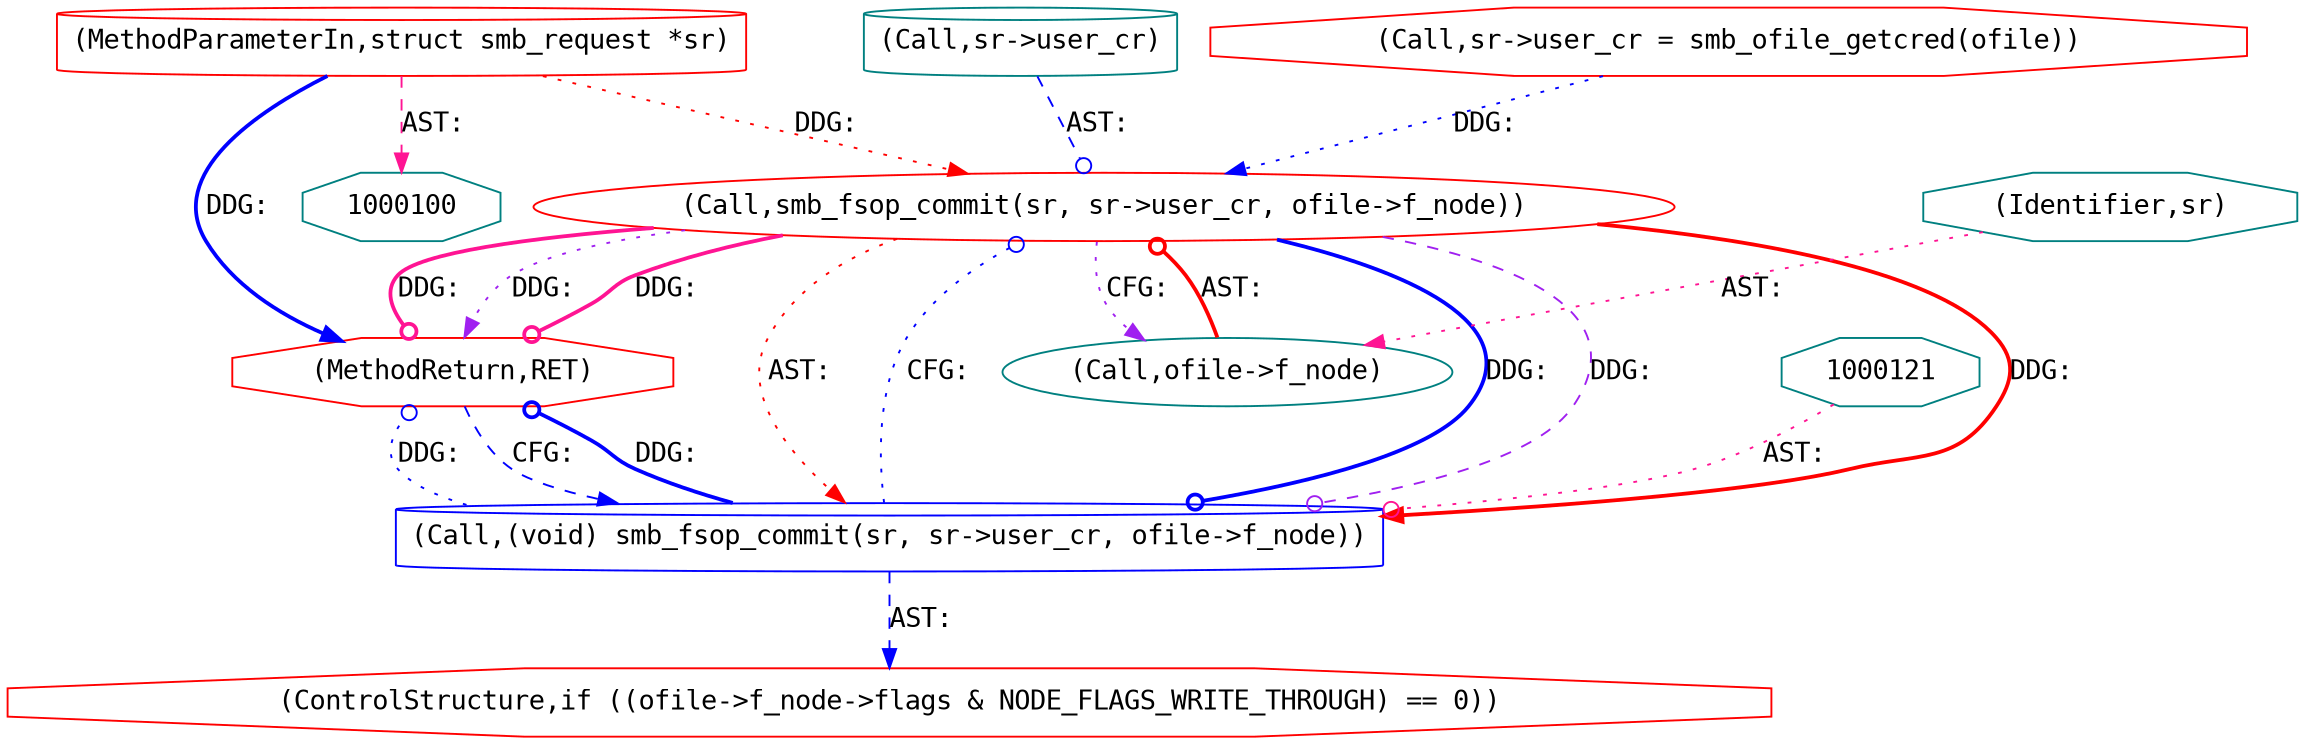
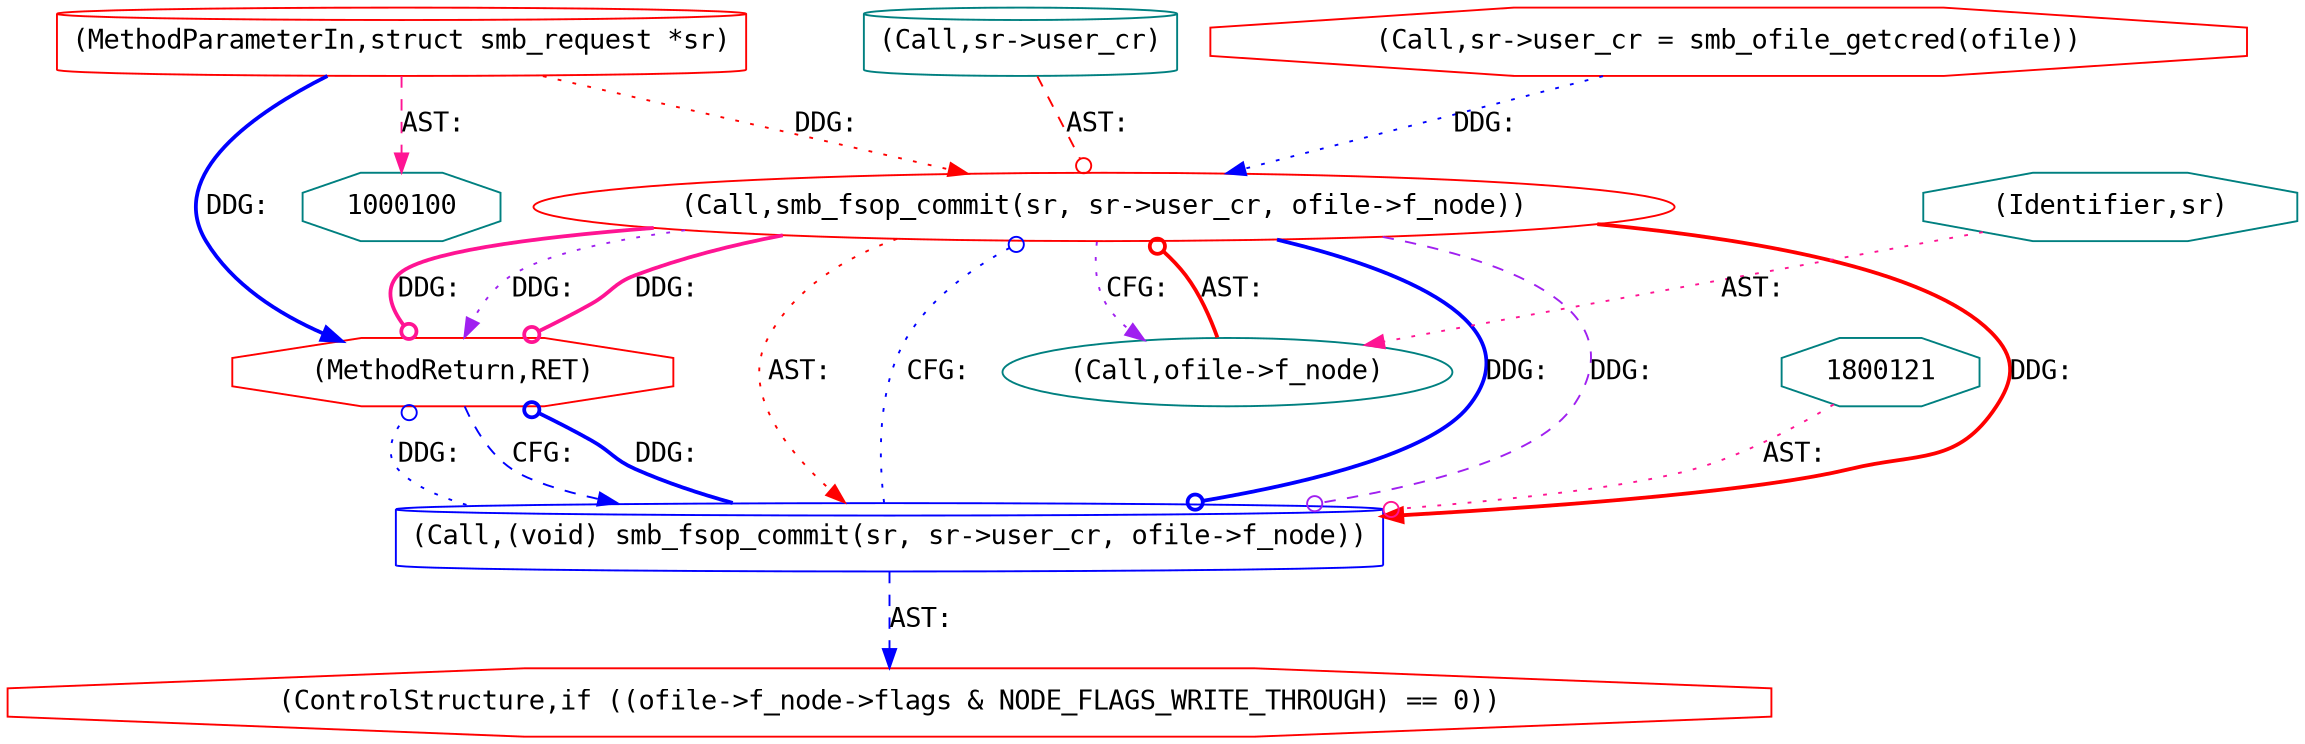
(1059, 117) -> (1059, 117)
(1881, 372) -> (1881, 372)
